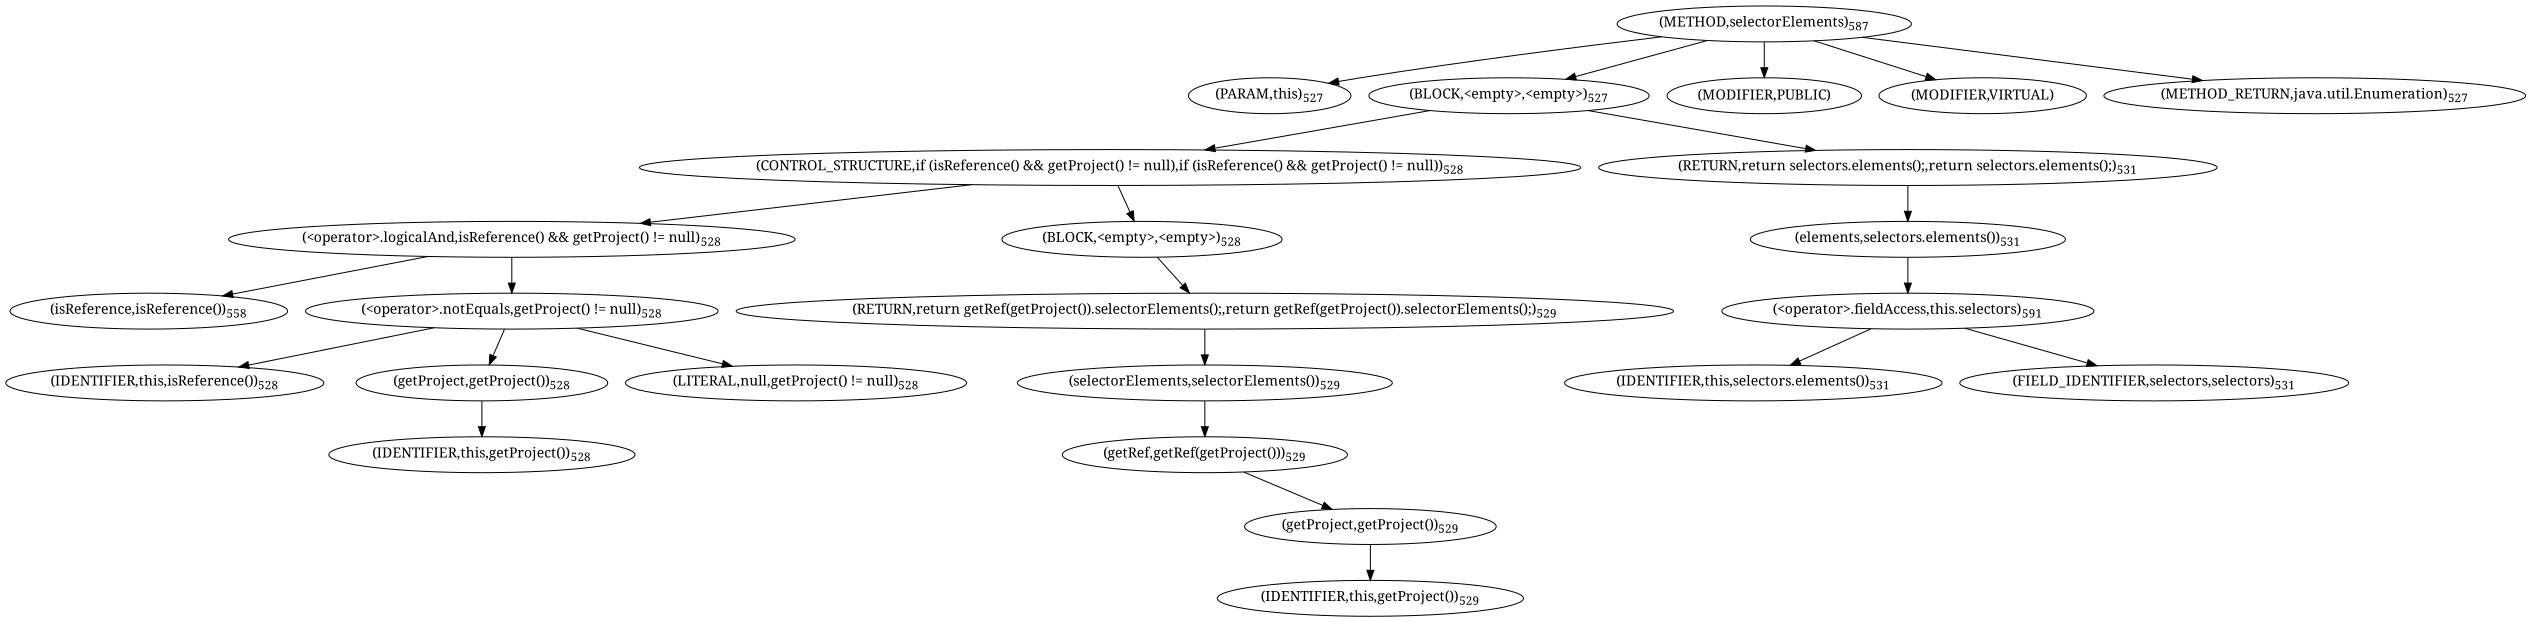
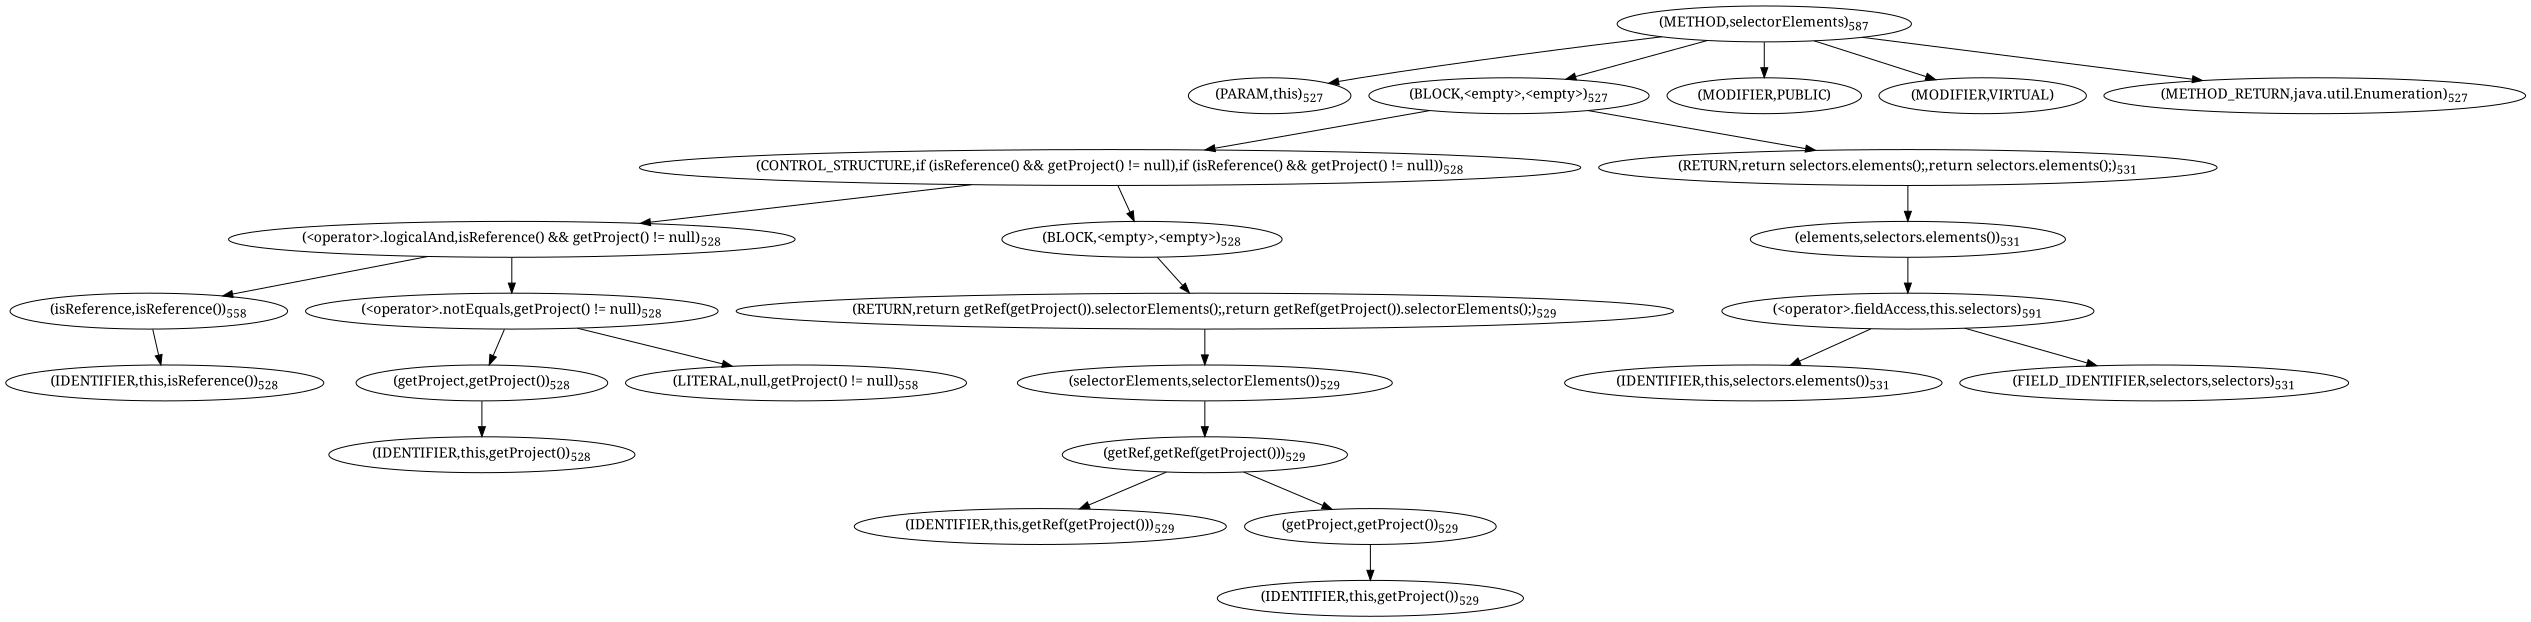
(341, 346) -> (156, 342)
(909, 381) -> (909, 381)
none -> (1040, 527)
